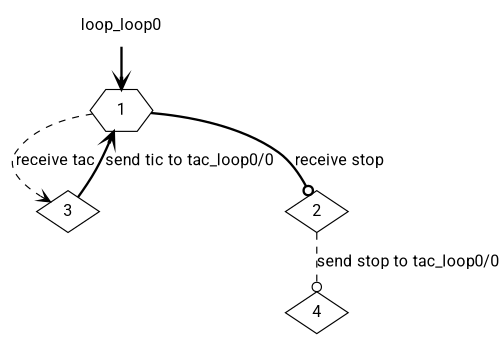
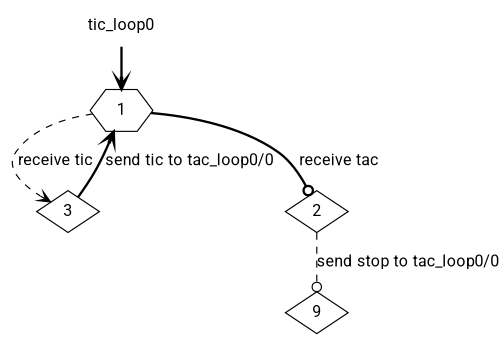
(121, 26) -> (121, 26)
(56, 161) -> (56, 161)
(339, 161) -> (339, 161)
(317, 313) -> (317, 313)
